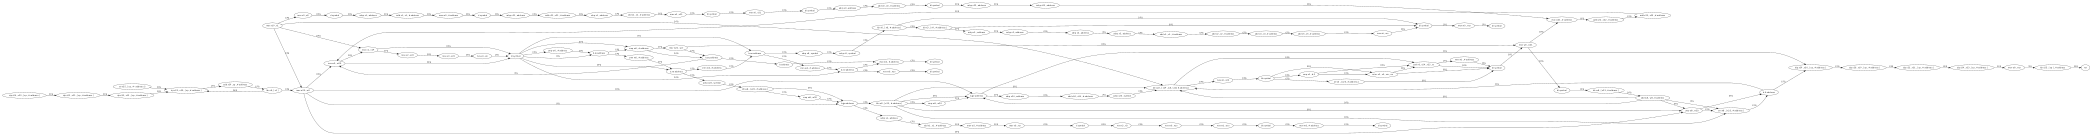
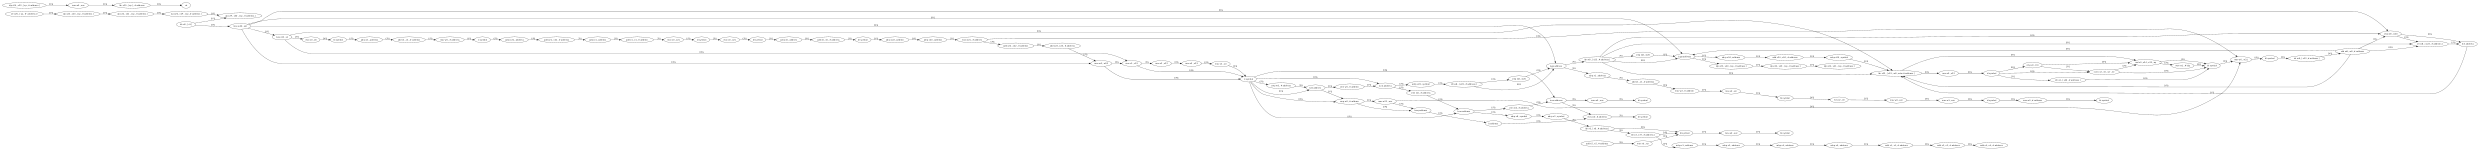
(1543, 33) -> (1615, 33)
(1287, 34) -> none
(287, 57) -> (260, 31)
(1464, 60) -> (2183, 66)
(1945, 68) -> none
(522, 74) -> none
(1789, 81) -> none
(235, 85) -> none
(157, 88) -> (49, 14)
